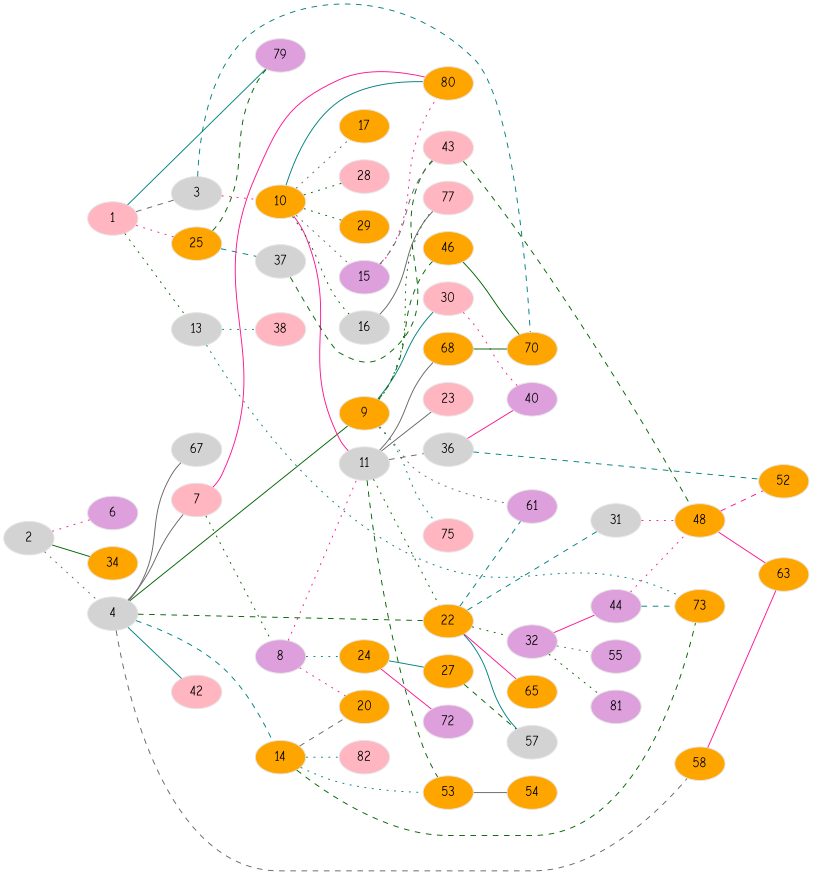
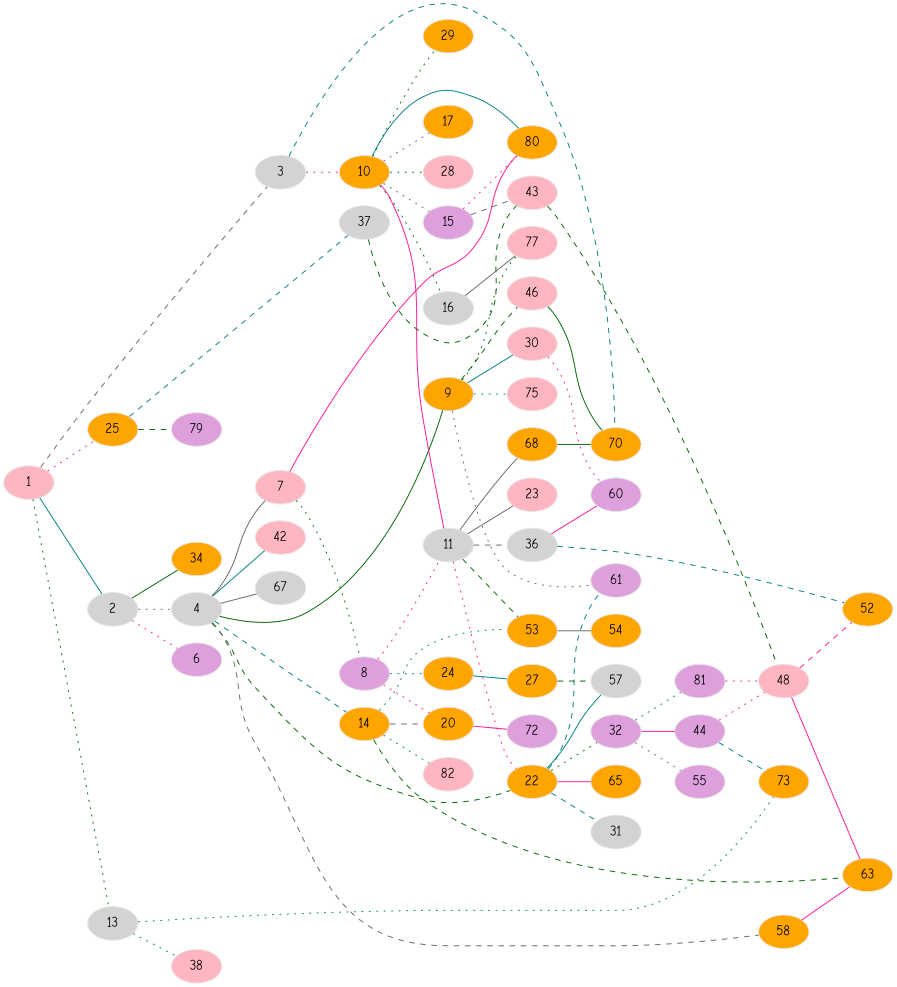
(193, 141) -> (71, 546)
(448, 248) -> (532, 293)
(532, 399) -> (616, 495)
(658, 520) -> (742, 681)
(700, 520) -> (784, 681)
(406, 542) -> (480, 667)
(574, 674) -> (658, 706)
(414, 695) -> (490, 728)
(550, 832) -> (587, 866)
